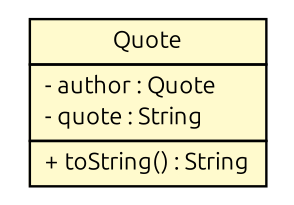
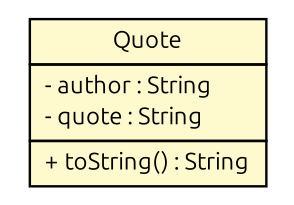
(130, 86) -> (129, 86)
